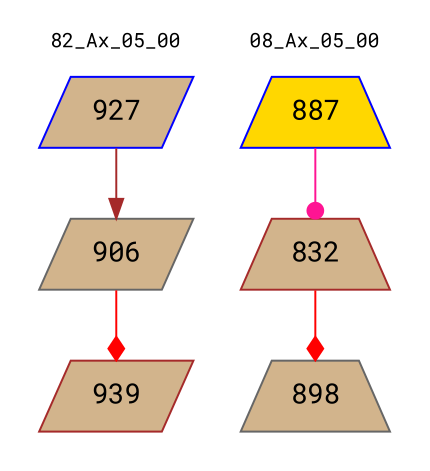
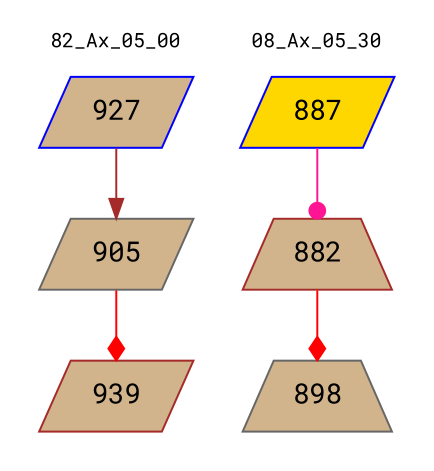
(315, 42) -> (317, 42)
(315, 112) -> (317, 112)
(116, 254) -> (116, 254)
(315, 254) -> (317, 254)
